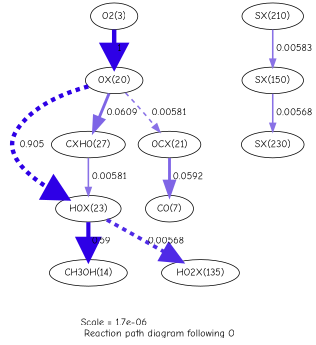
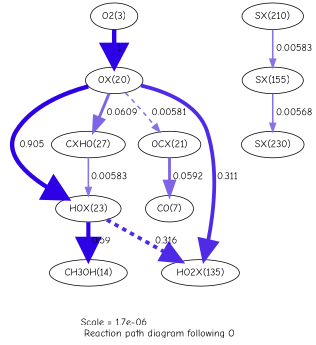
(273, 80) -> (273, 80)
(20, 125) -> (20, 125)
none -> (211, 144)
(108, 177) -> (108, 177)
(165, 241) -> (165, 241)
